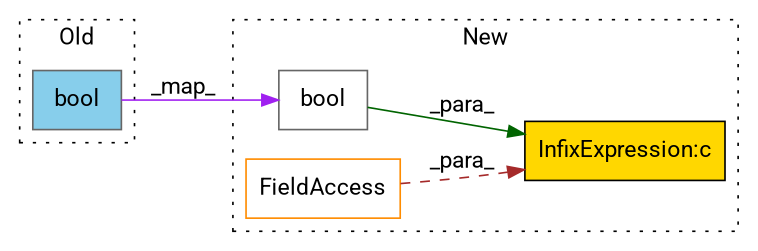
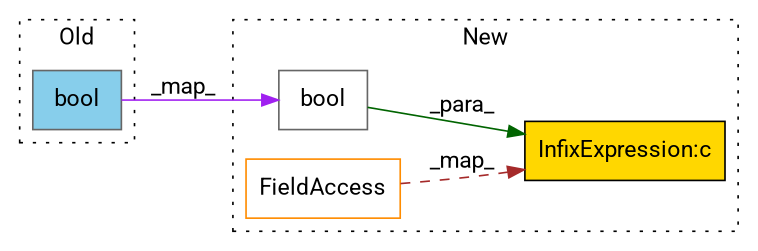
(463, 162) -> (463, 162)
